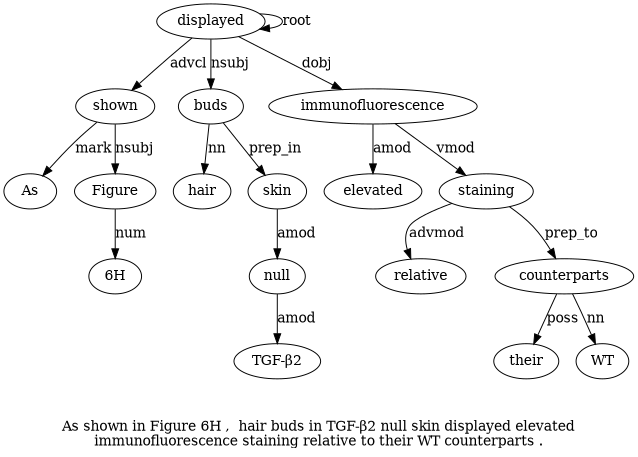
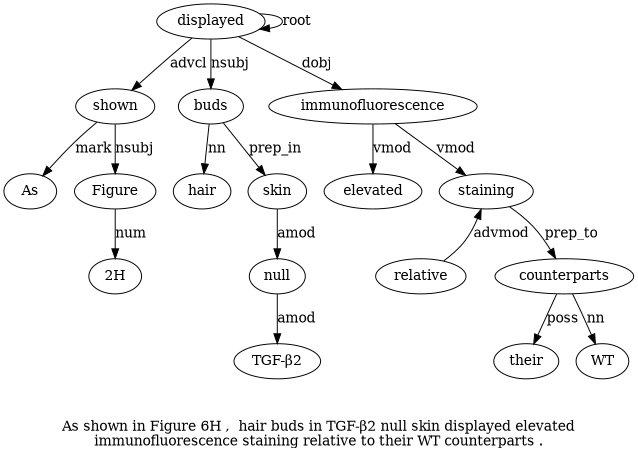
(393, 149) -> (393, 149)
(419, 218) -> (464, 242)
(115, 276) -> (115, 276)
